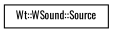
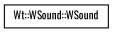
(56, 16) -> (56, 16)
